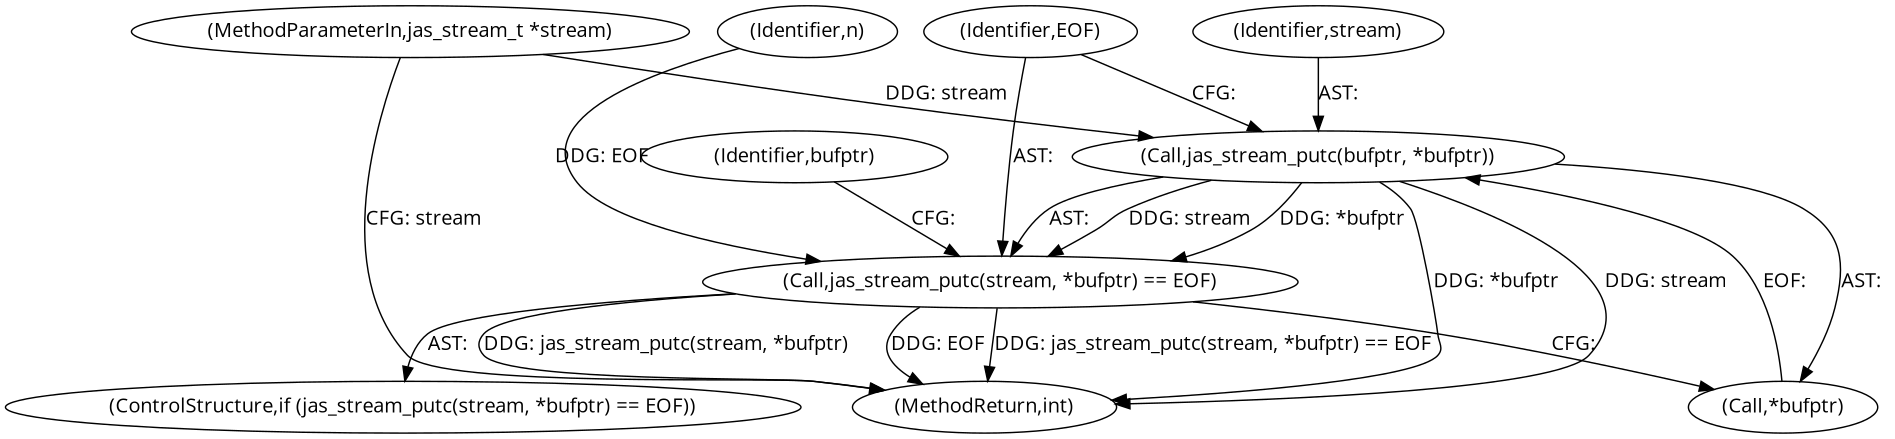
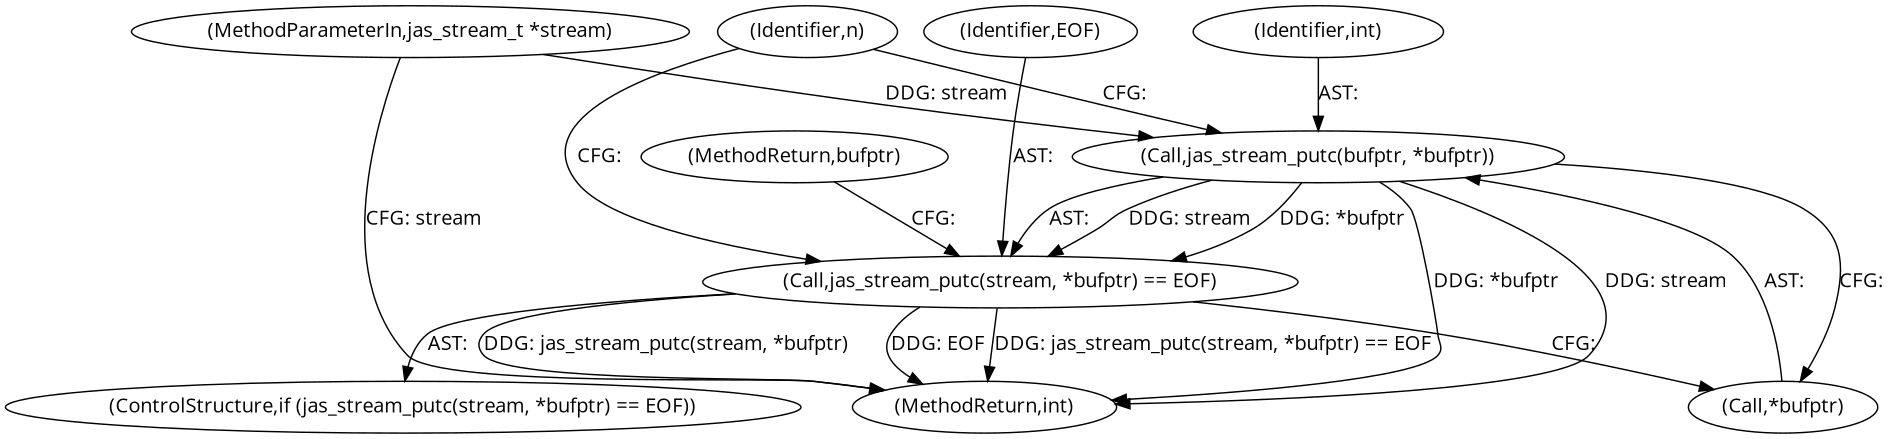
(1318, 32) -> (1318, 32)
(1165, 90) -> (1040, 90)
(603, 157) -> (603, 157)
(795, 157) -> (795, 157)
(1787, 282) -> (1787, 282)
(1864, 282) -> (1864, 282)
